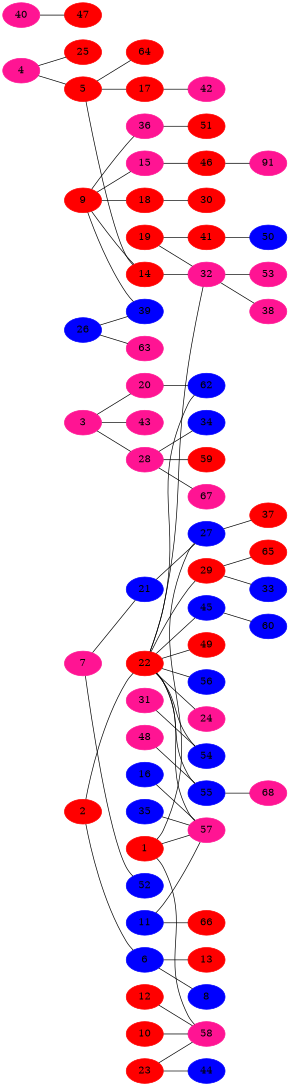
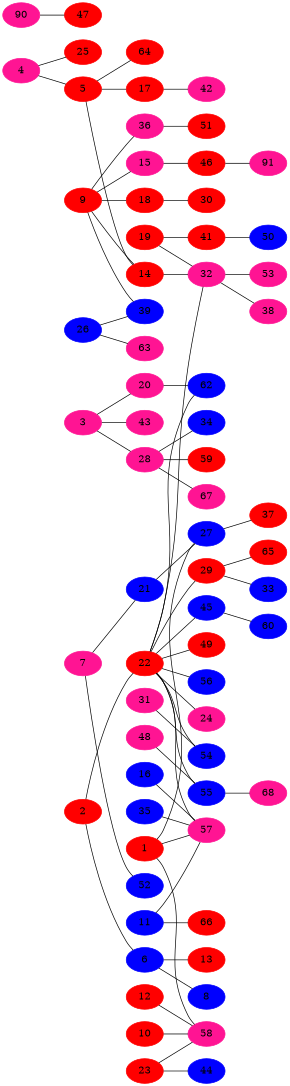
(21, 15) -> (21, 15)
